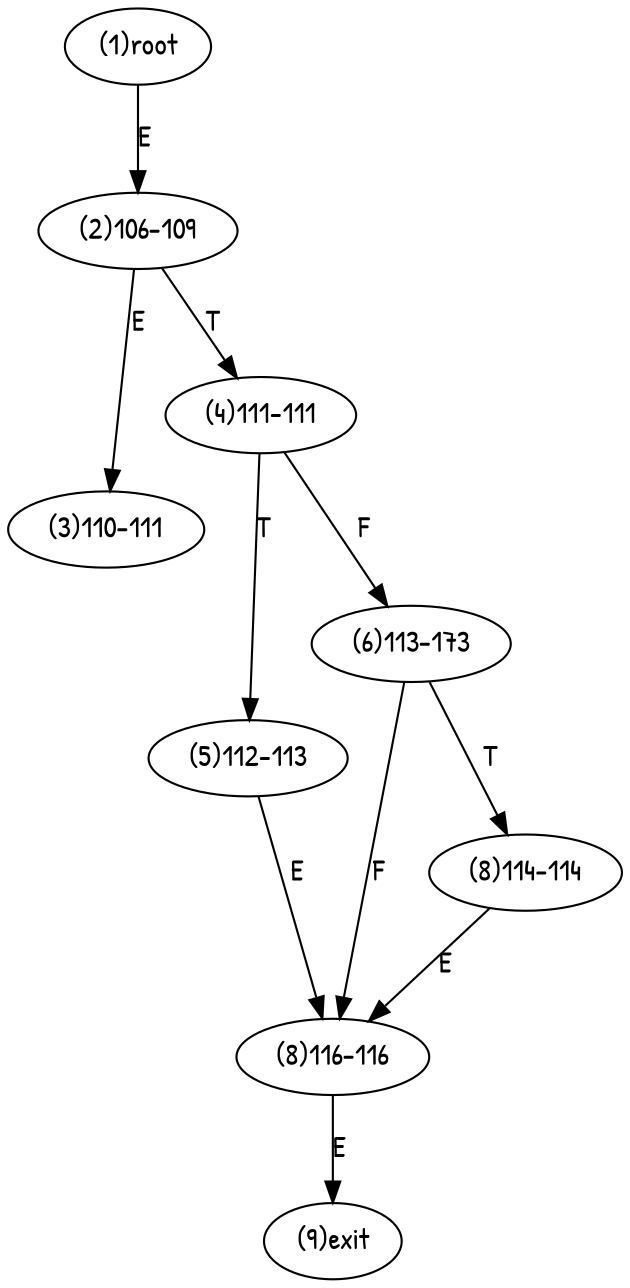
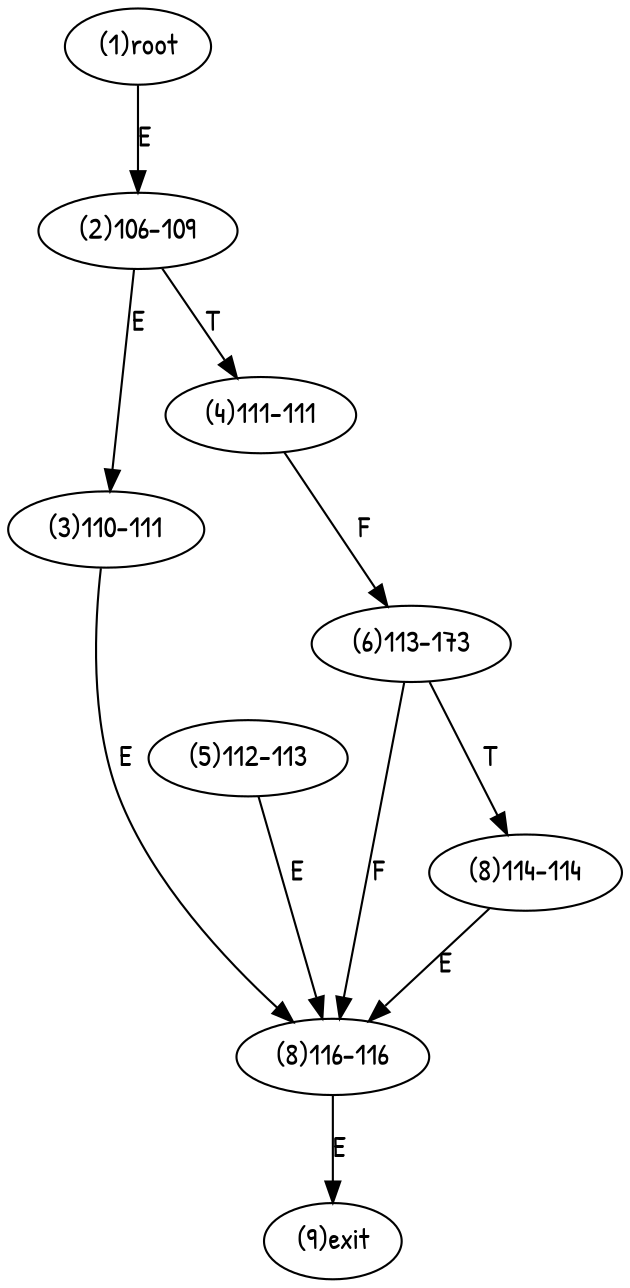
(255, 576) -> none
none -> (126, 813)
